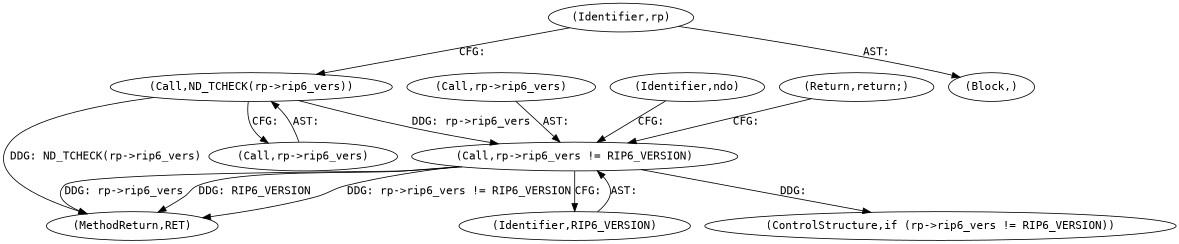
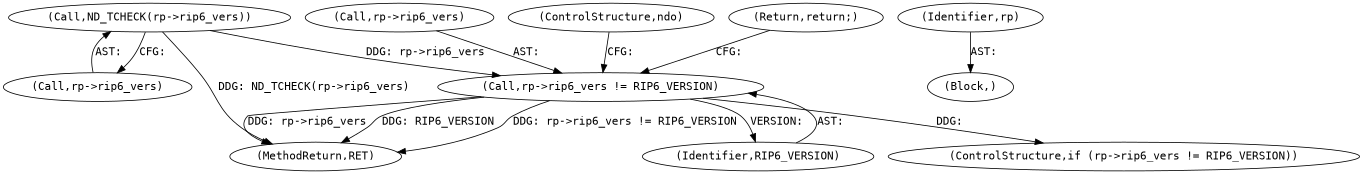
(447, 50) -> none
(687, 87) -> (611, 18)
(591, 191) -> (780, 122)
